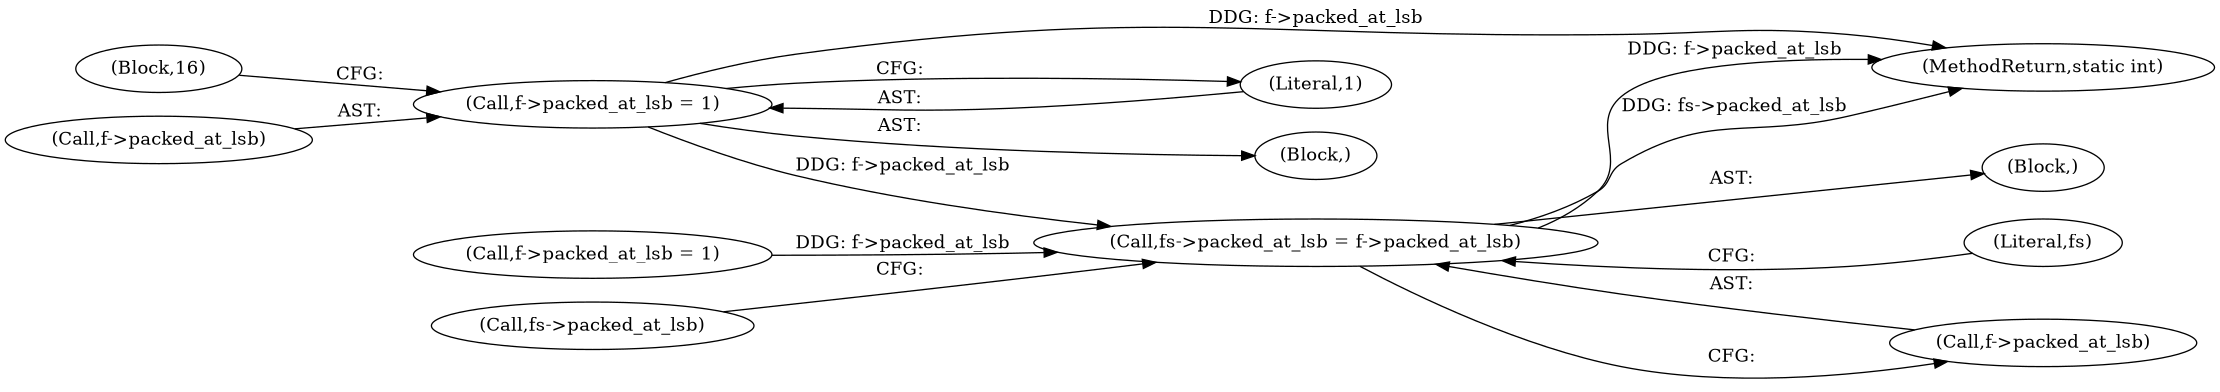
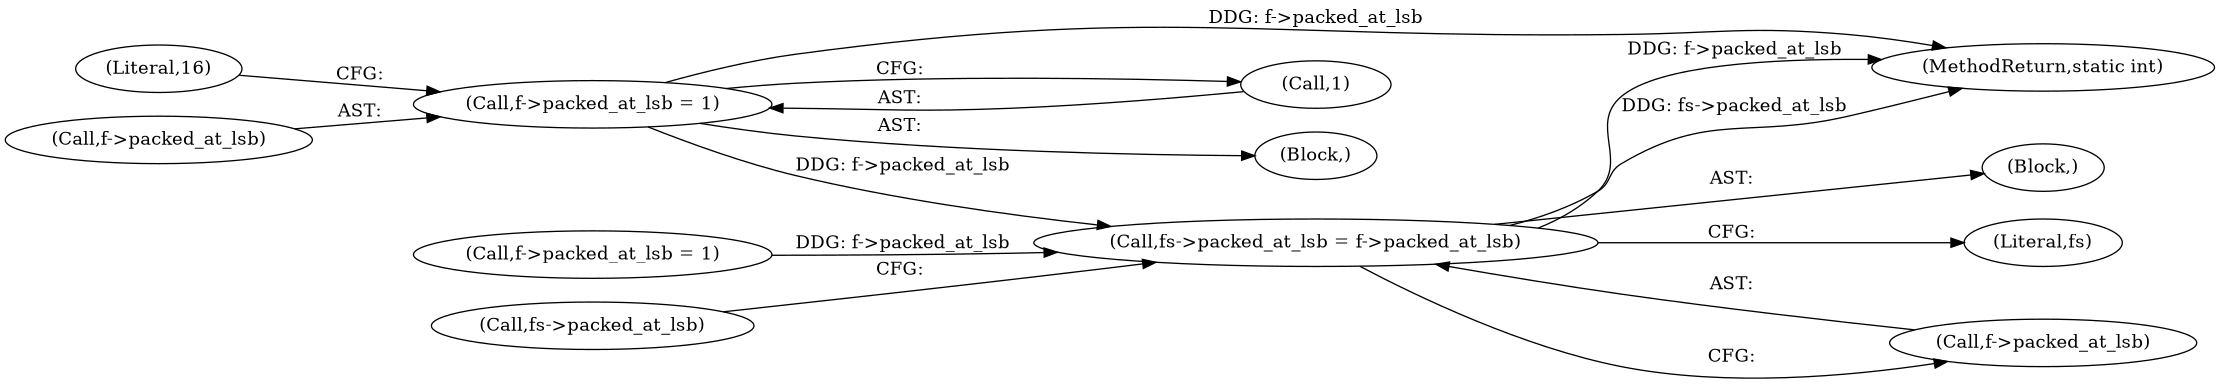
(159, 69) -> (159, 69)
(1316, 85) -> (1316, 85)
(1744, 270) -> (1774, 243)
